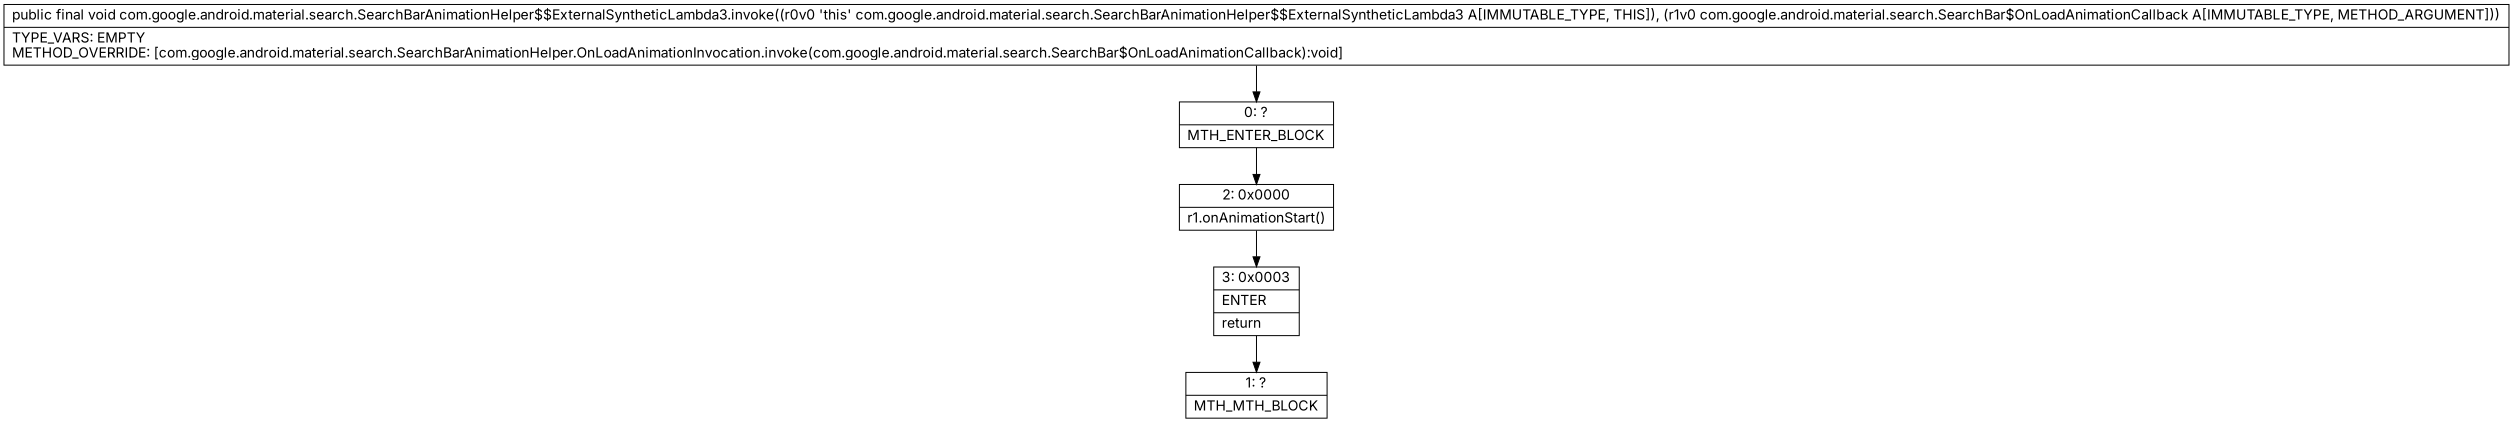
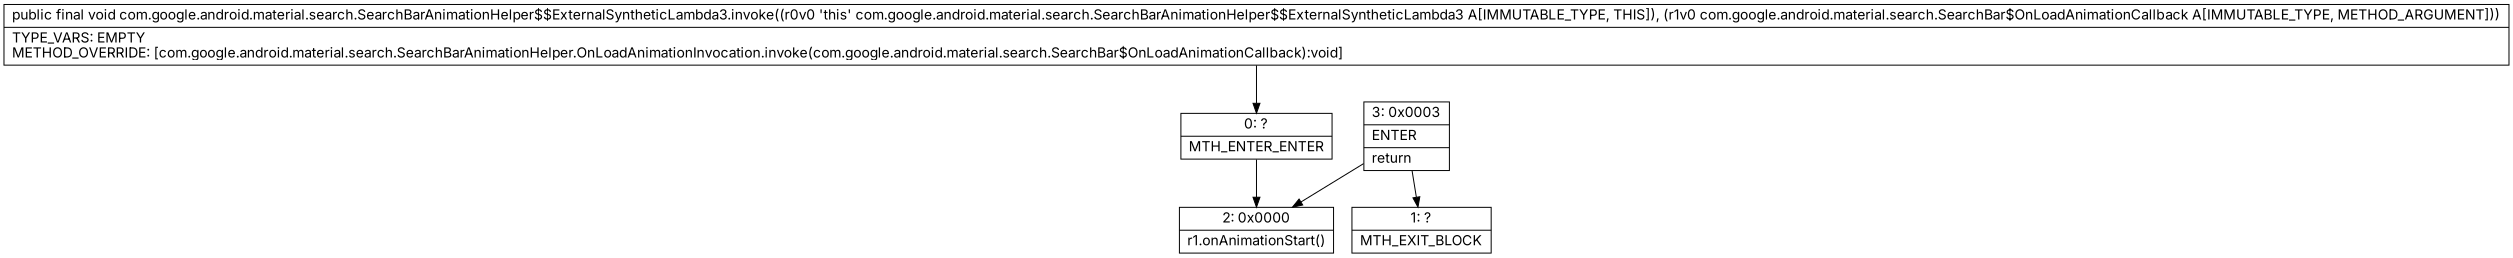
(1256, 136) -> (1256, 147)
(1256, 244) -> (1332, 183)
(1256, 406) -> (1422, 241)
